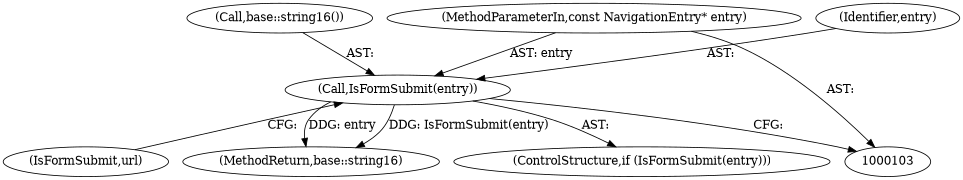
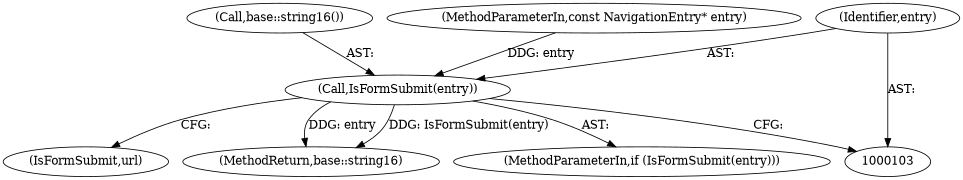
(541, 54) -> (541, 54)
(787, 74) -> (888, 86)
(234, 127) -> (208, 113)
(642, 162) -> (642, 162)
